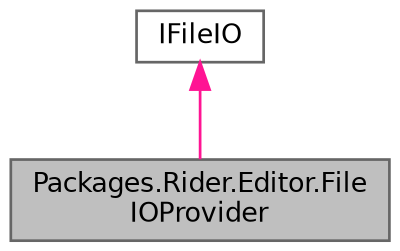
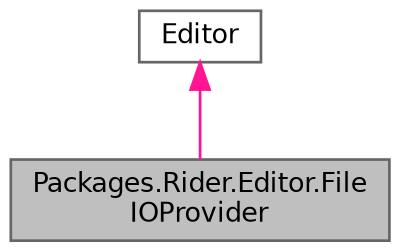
(200, 37) -> (200, 37)
